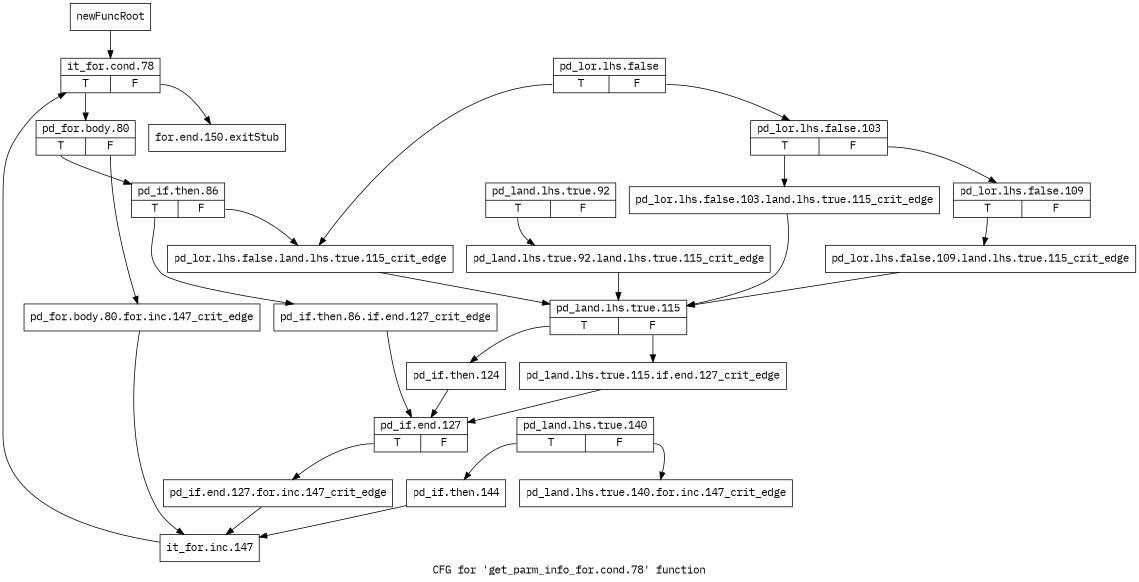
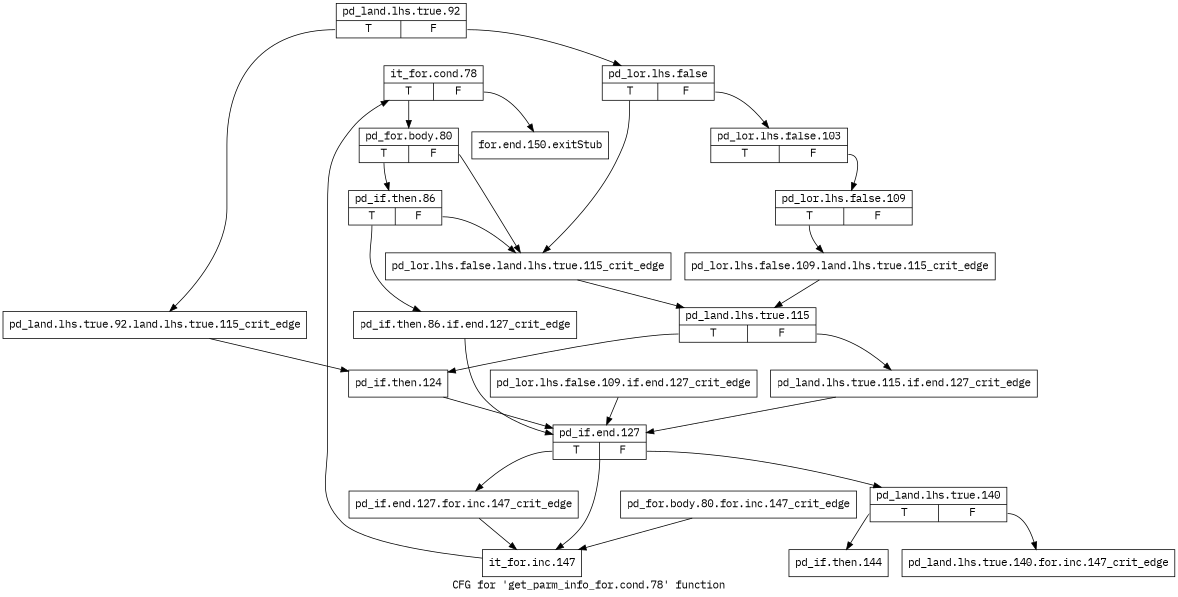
(110, 17) -> none
none -> (542, 40)
(784, 200) -> none
(118, 227) -> (488, 200)
(618, 283) -> (275, 354)
none -> (624, 384)
none -> (761, 462)
(337, 521) -> (592, 507)
